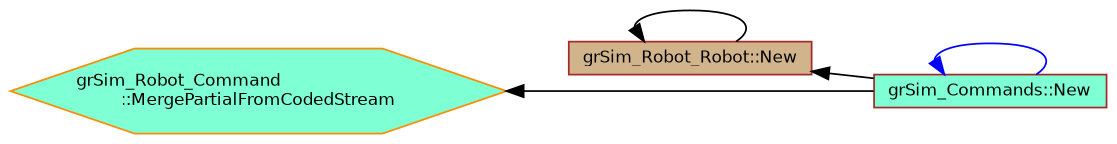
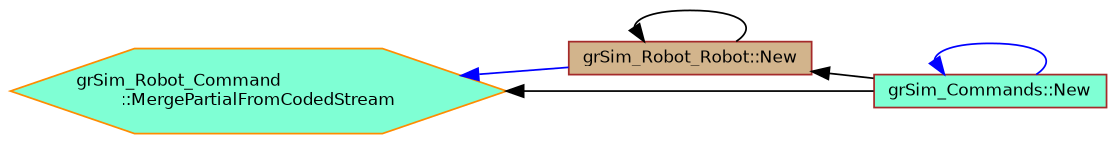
none -> (524, 71)
